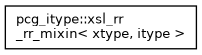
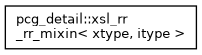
(101, 27) -> (101, 27)
